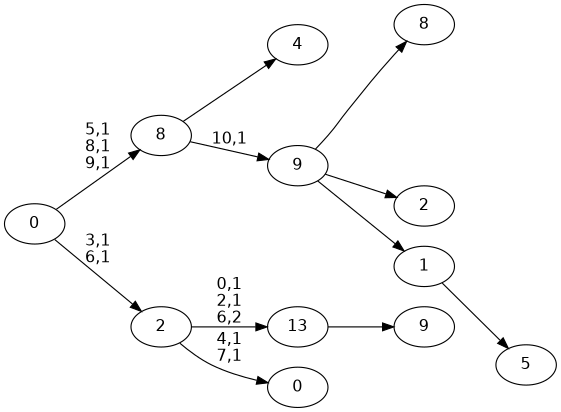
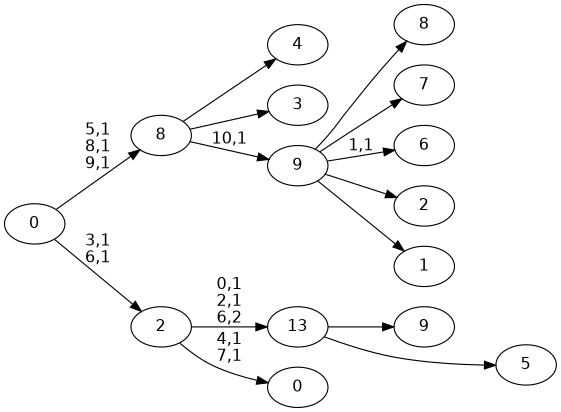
none -> (424, 85)
none -> (298, 105)
none -> (424, 146)
(471, 312) -> (403, 359)
